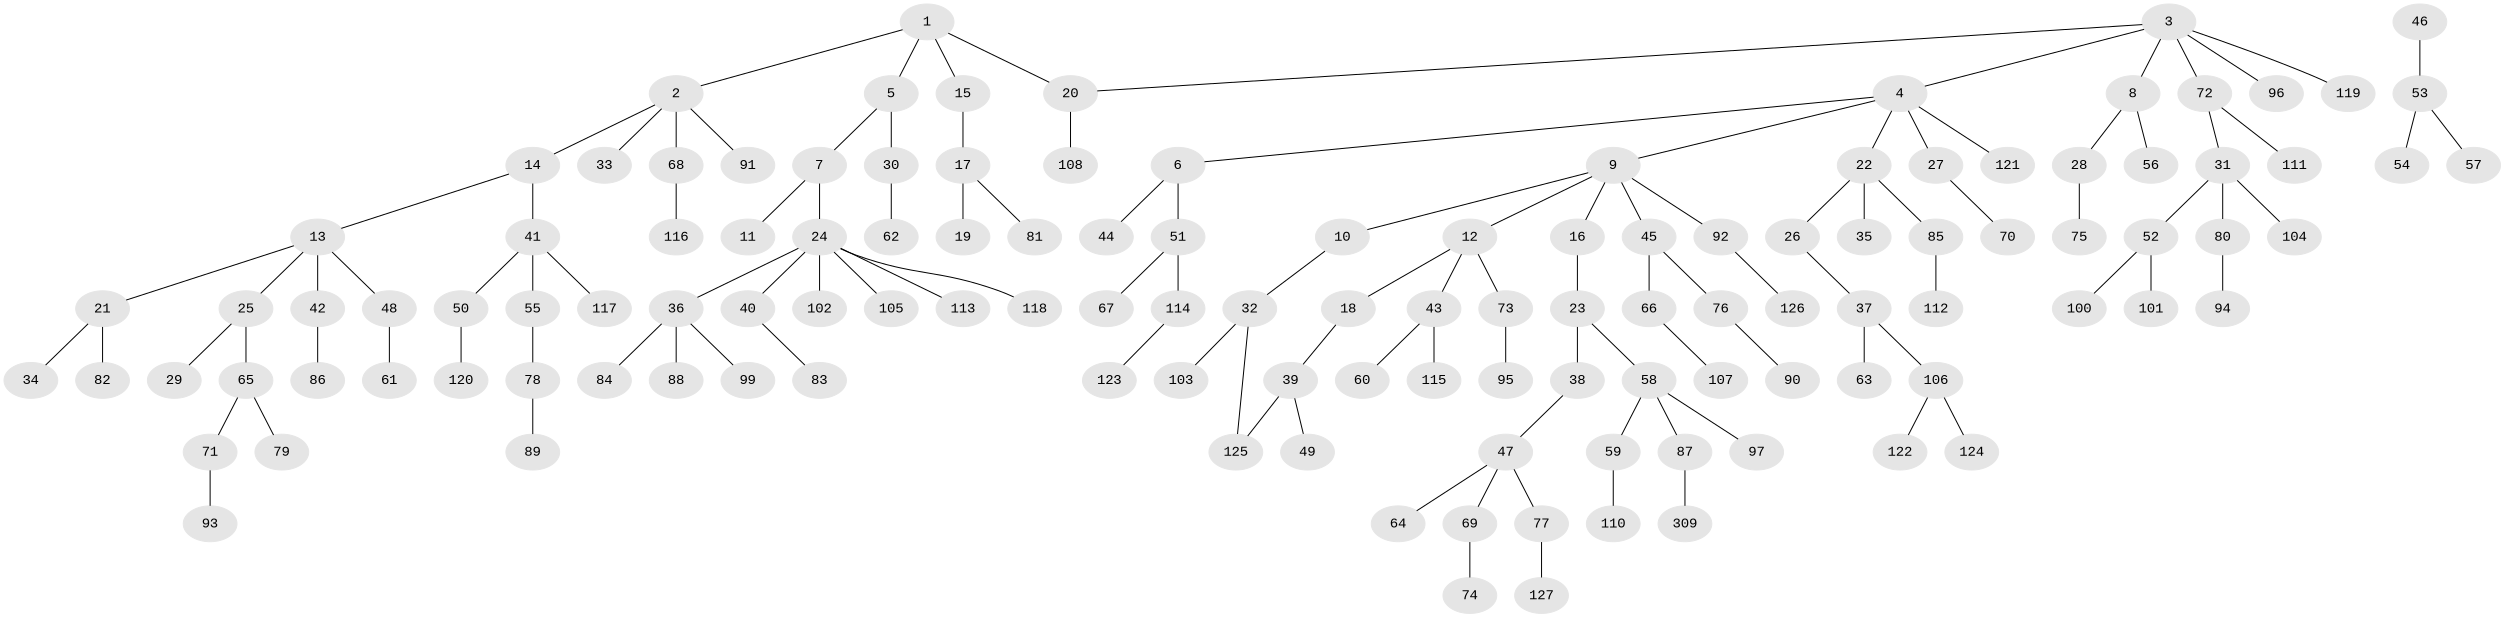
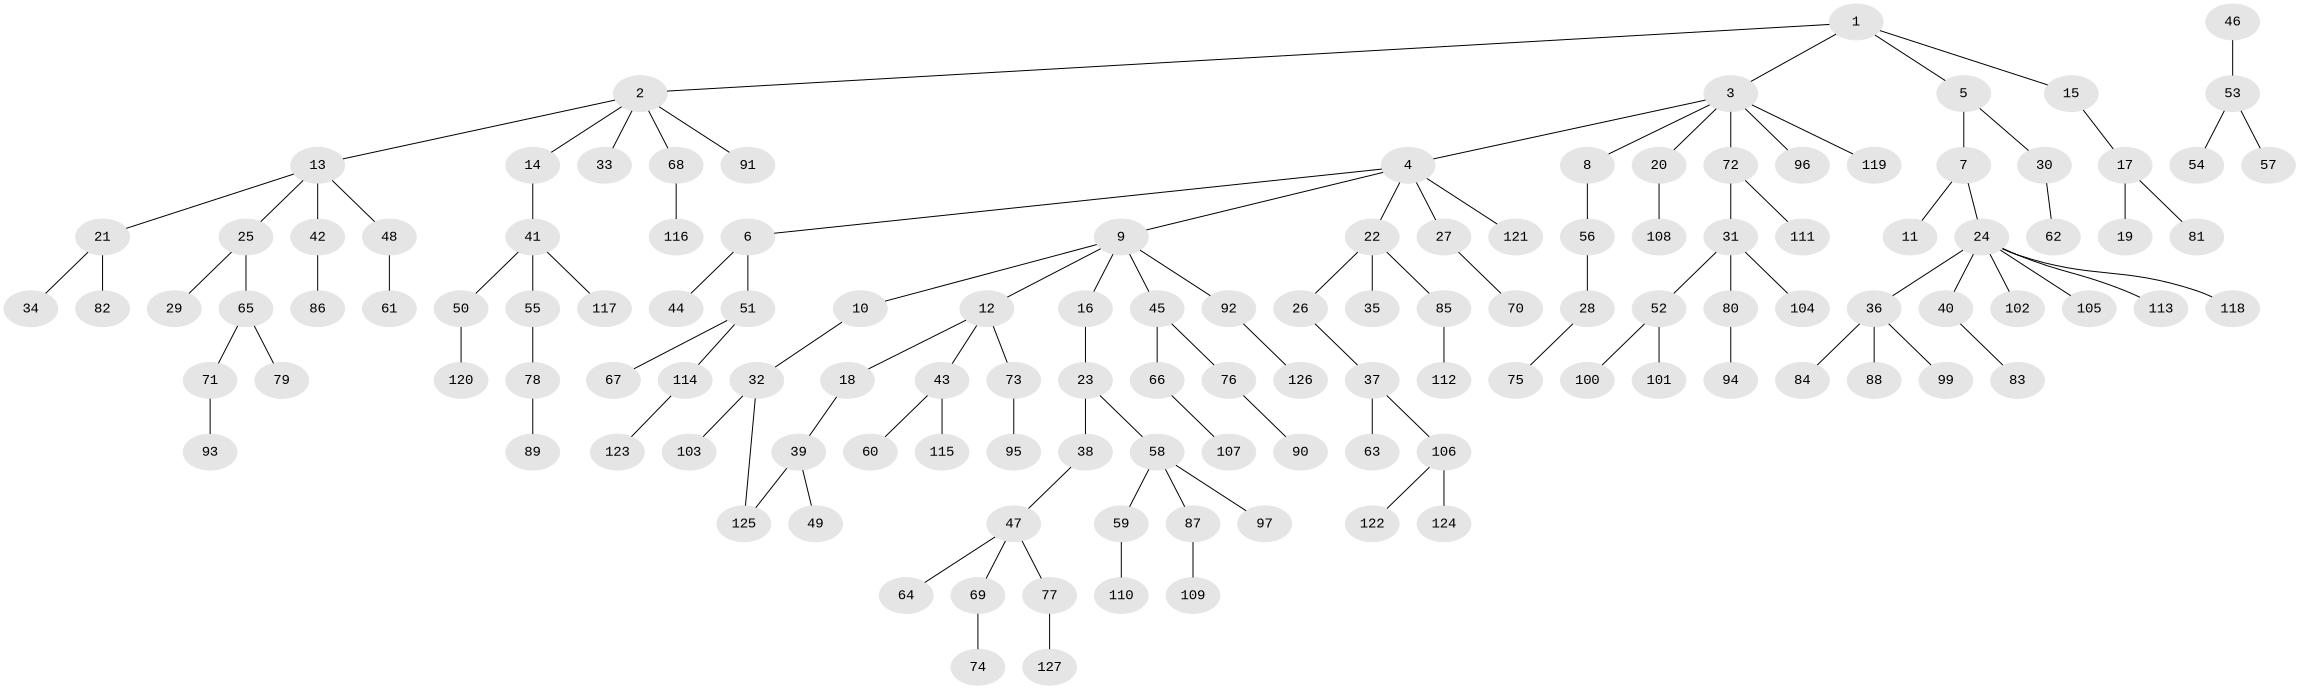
(999, 58) -> (1793, 58)
(2106, 129) -> (1587, 273)
(425, 201) -> (479, 129)
(1685, 524) -> (1193, 596)
